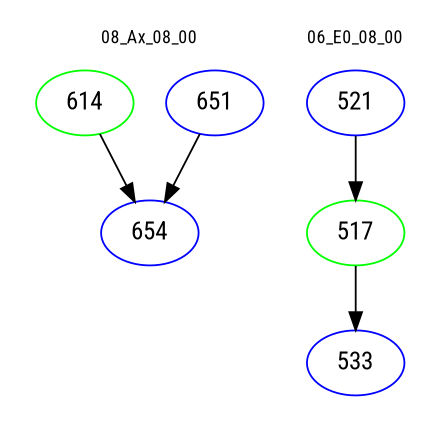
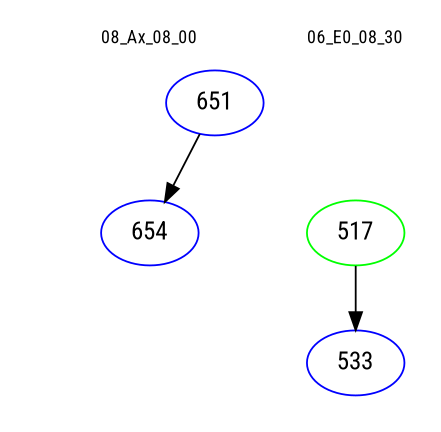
(356, 39) -> (356, 39)
(85, 103) -> none
(356, 103) -> none
